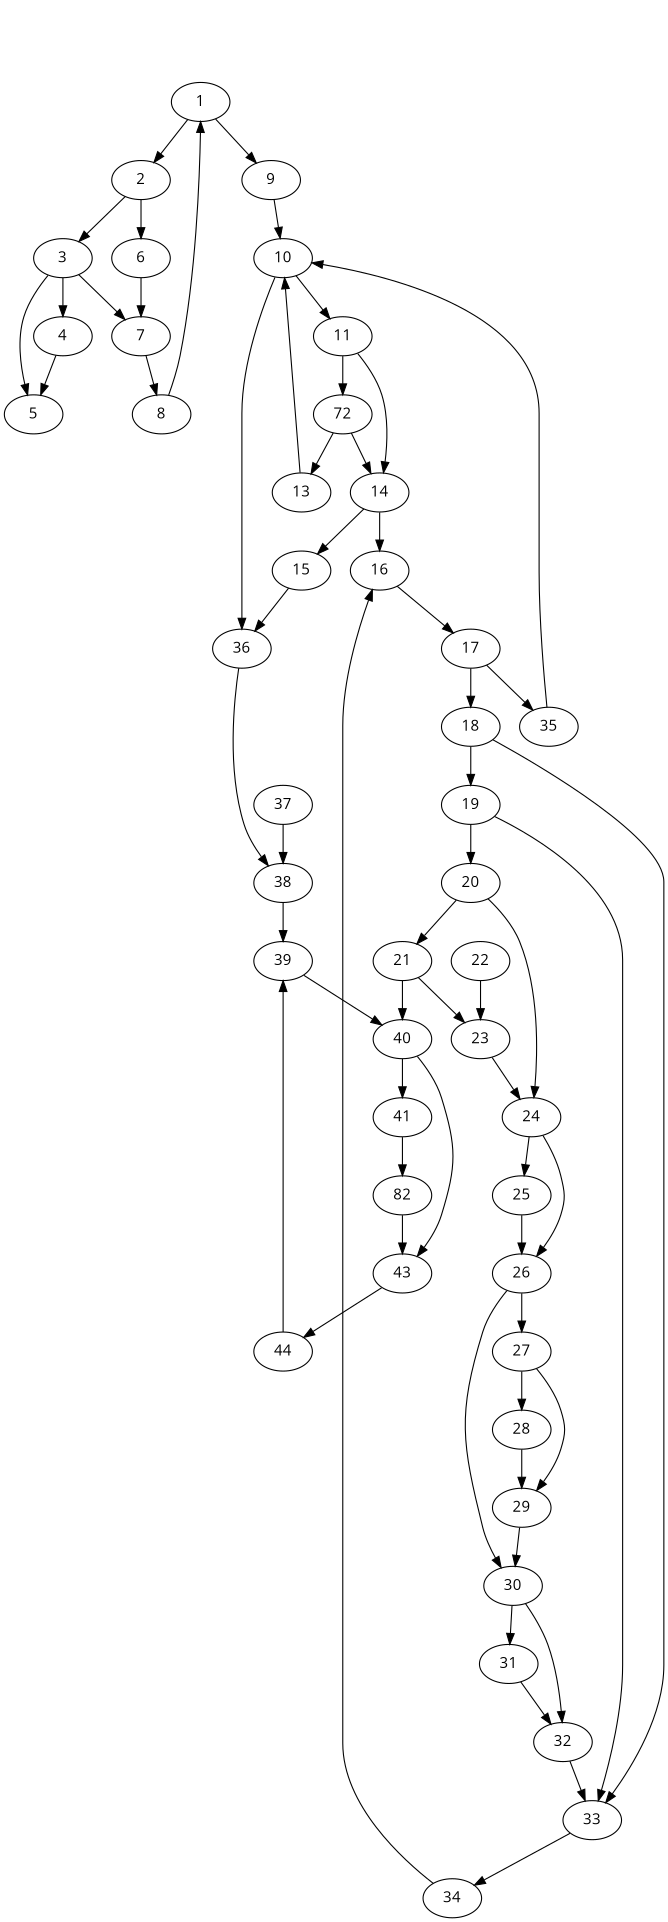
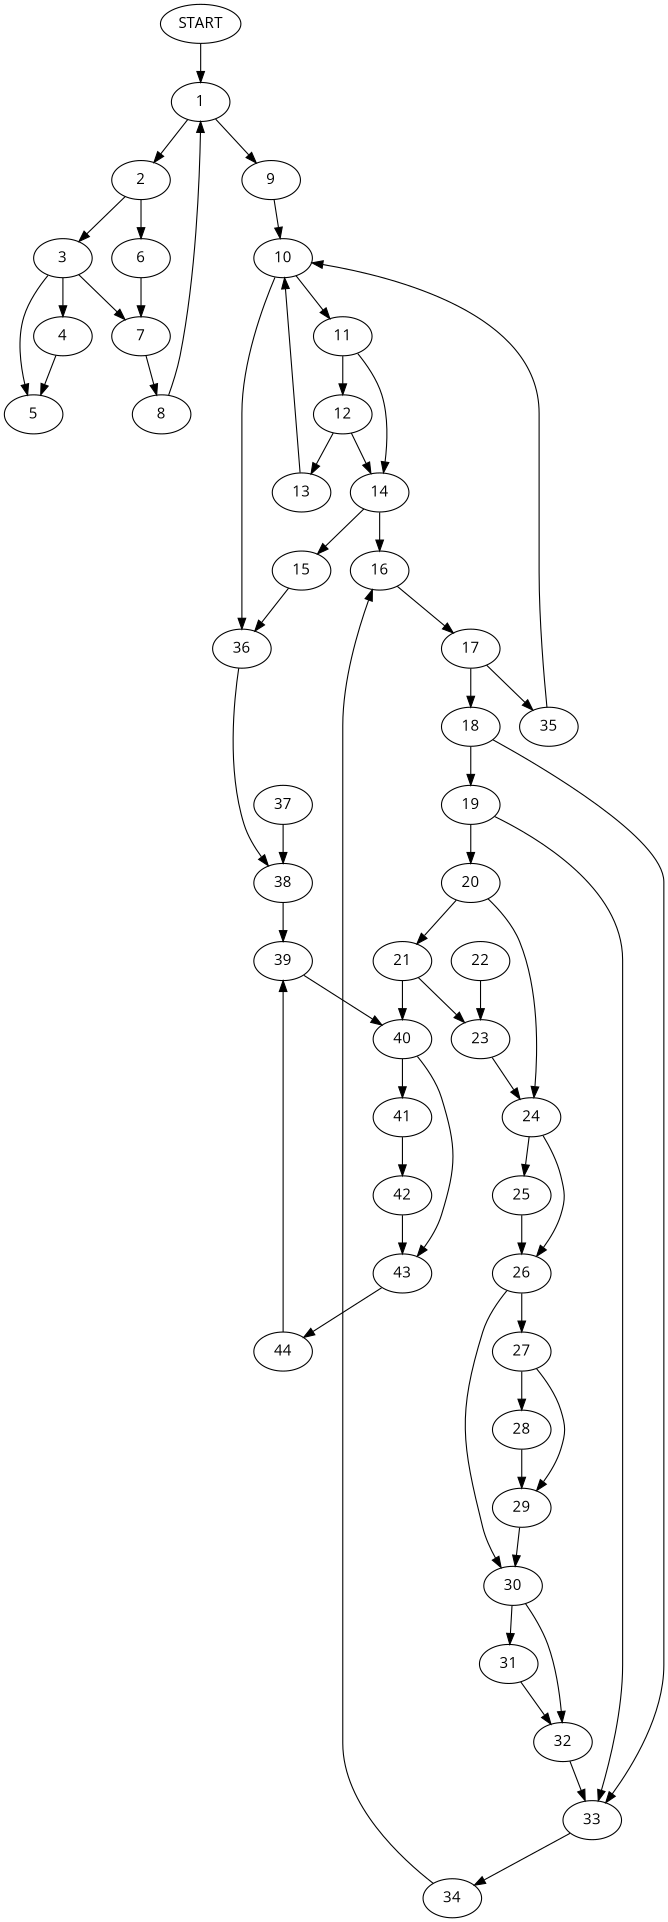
none -> (201, 24)
(343, 414) -> (343, 414)
(402, 1195) -> (402, 1195)
